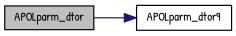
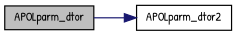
(184, 18) -> (184, 18)
